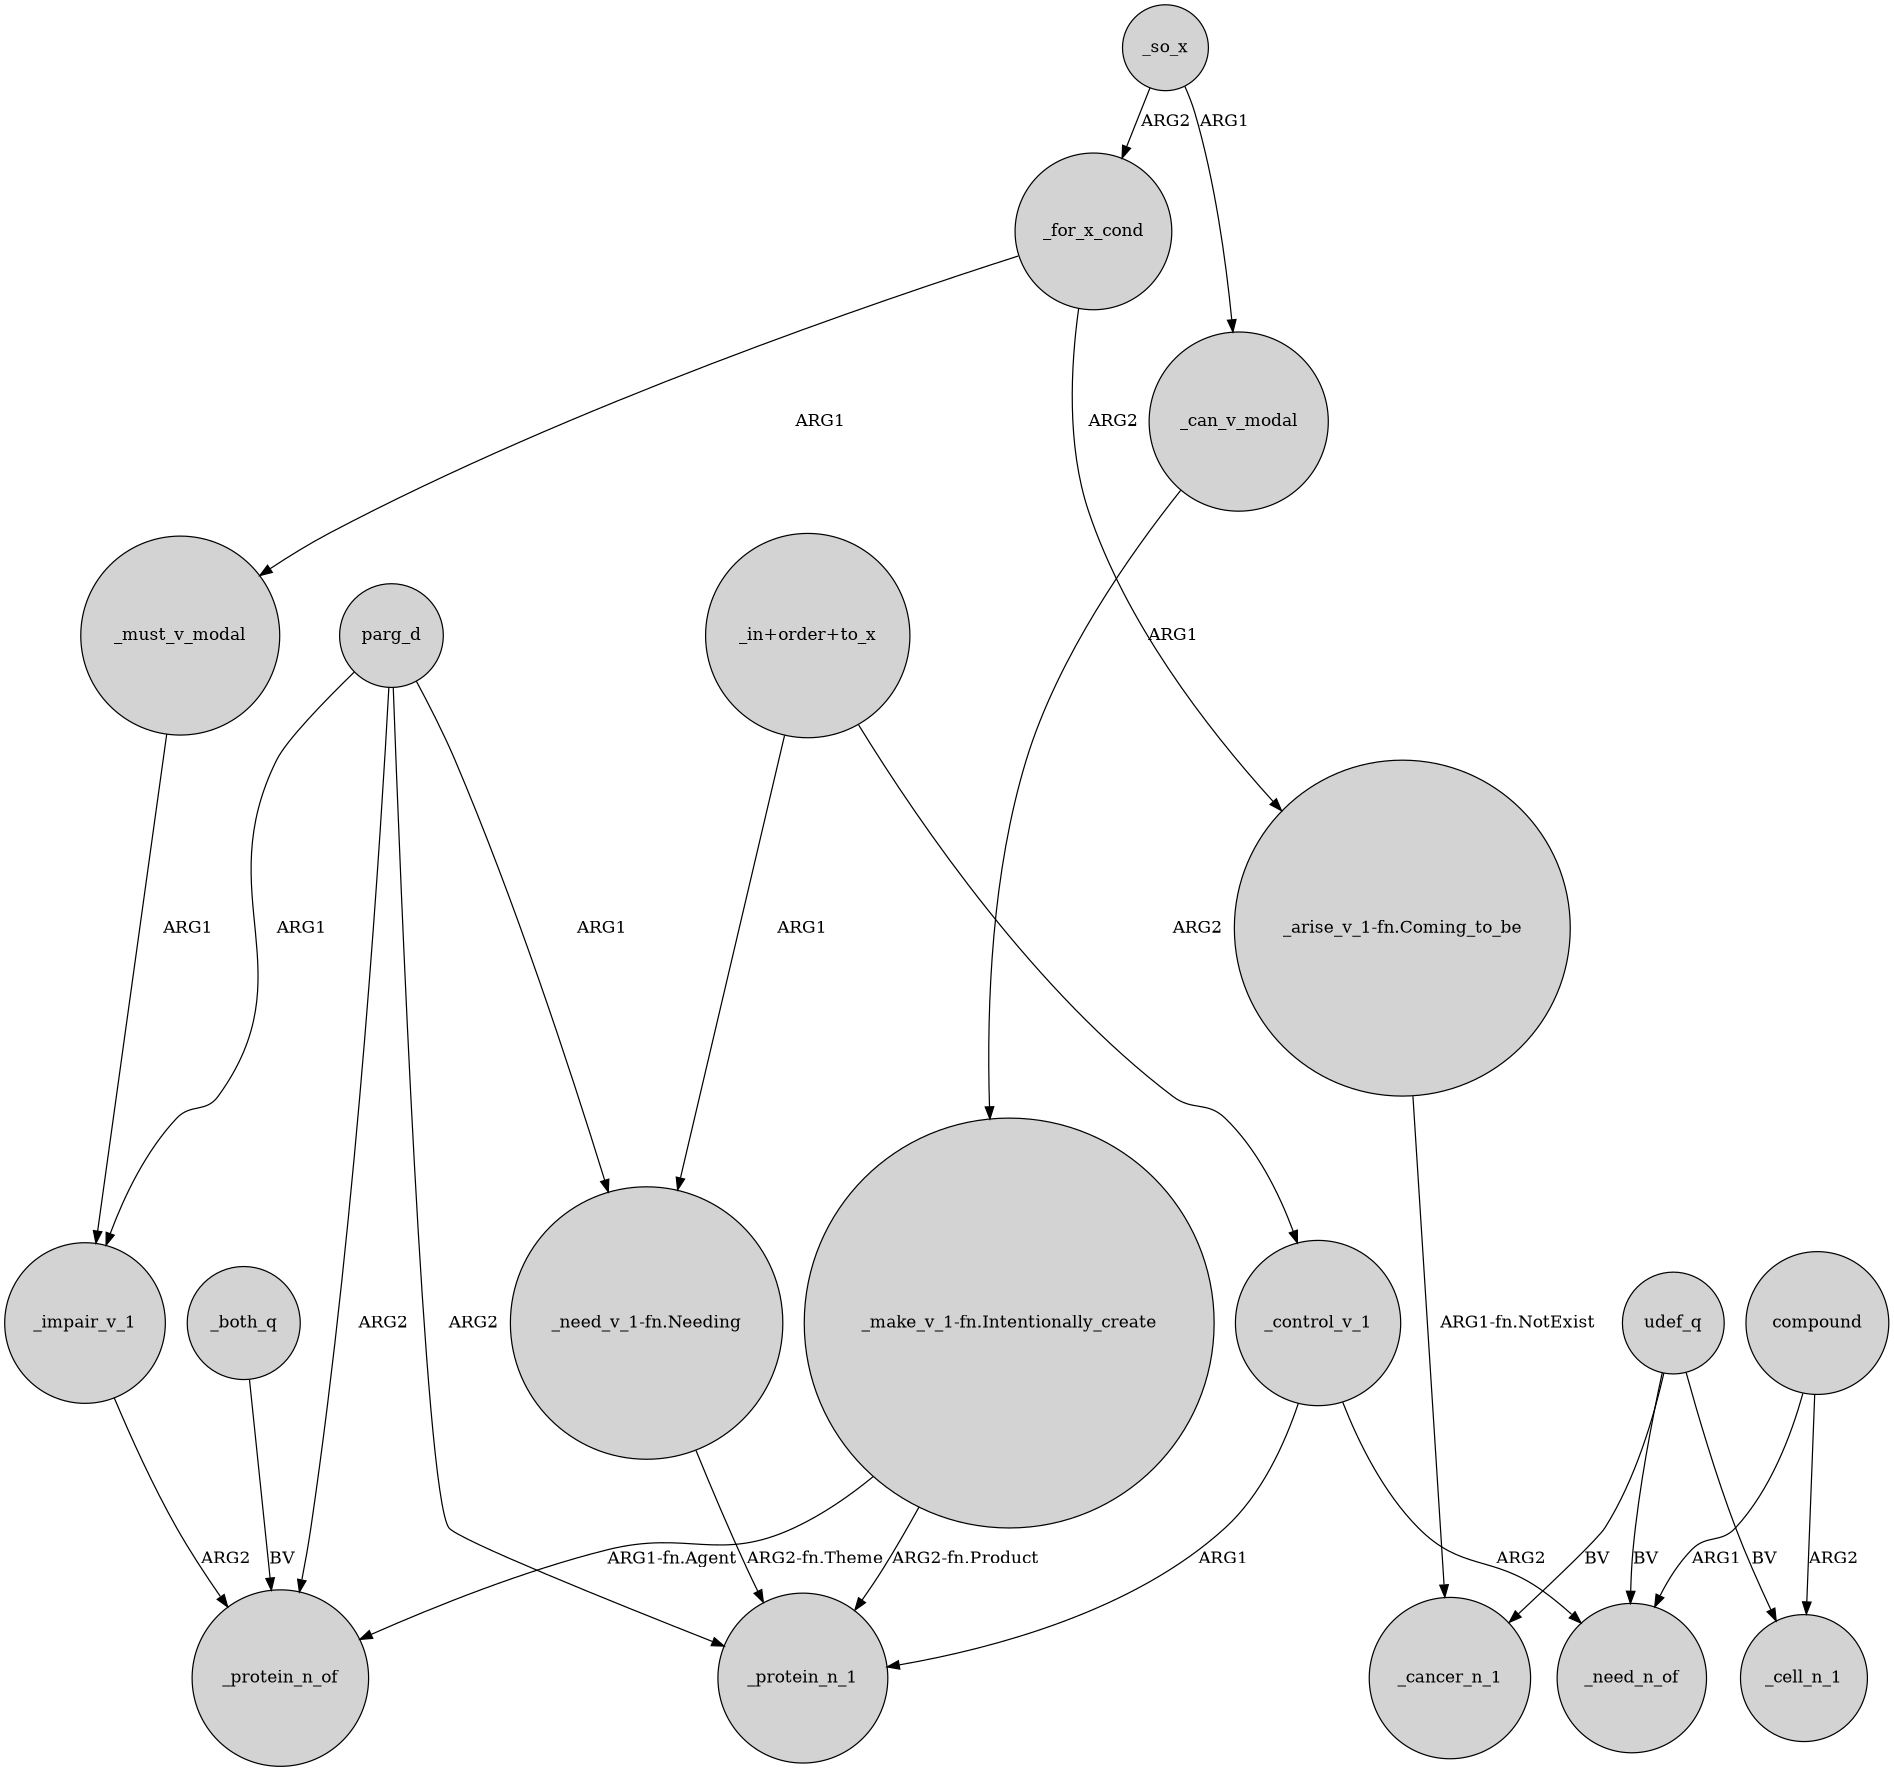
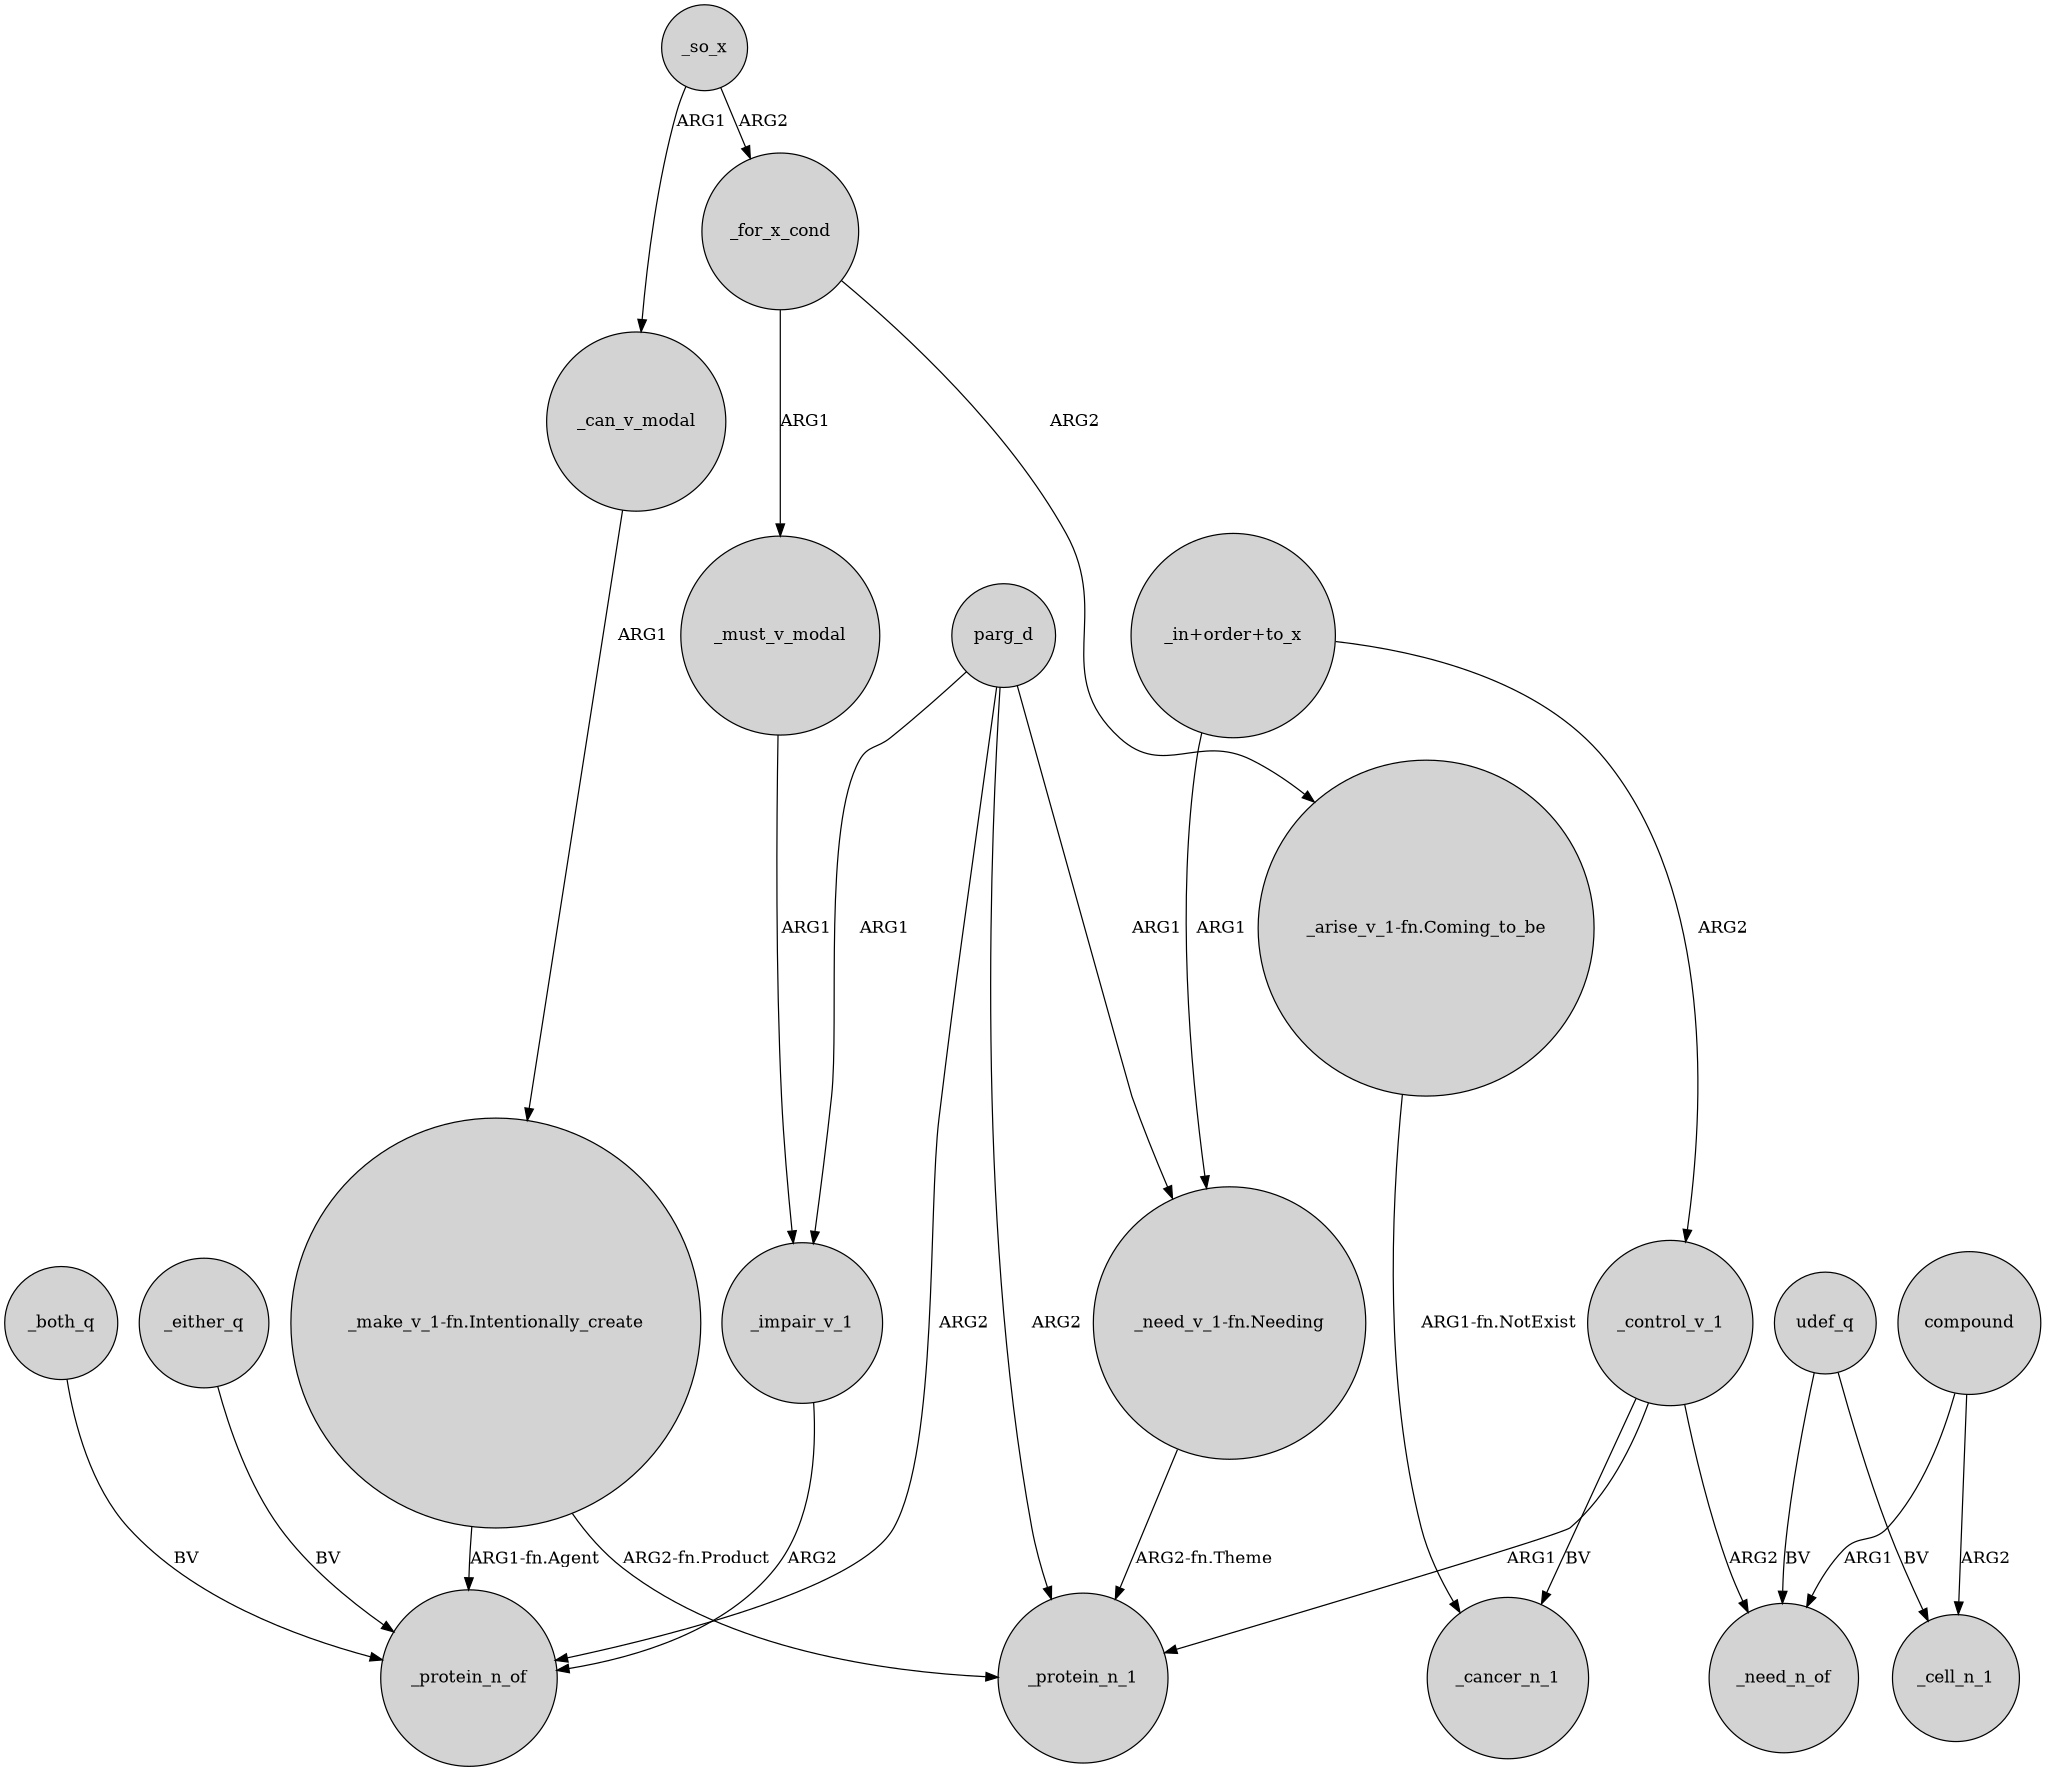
none -> (204, 1323)
(1616, 1509) -> (1594, 1491)
